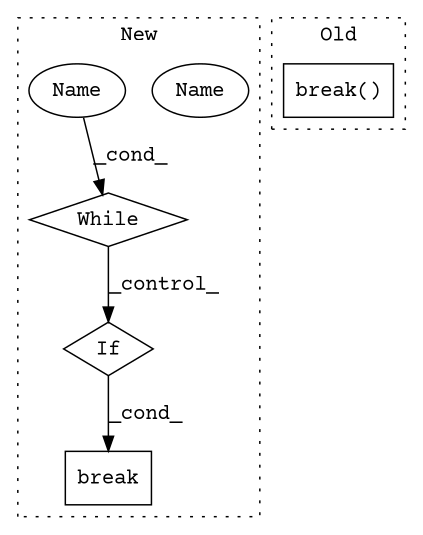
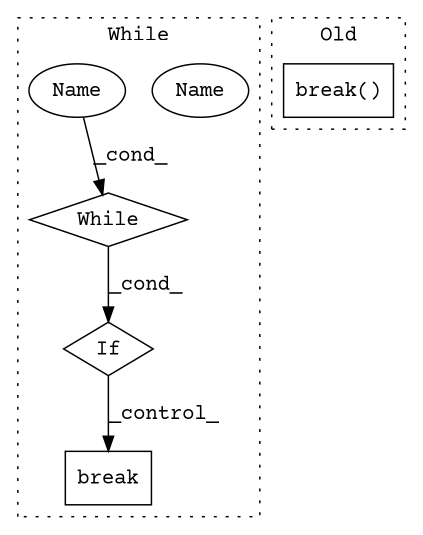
(139, 35) -> (139, 35)
(164, 284) -> (146, 284)
(146, 413) -> (164, 413)
